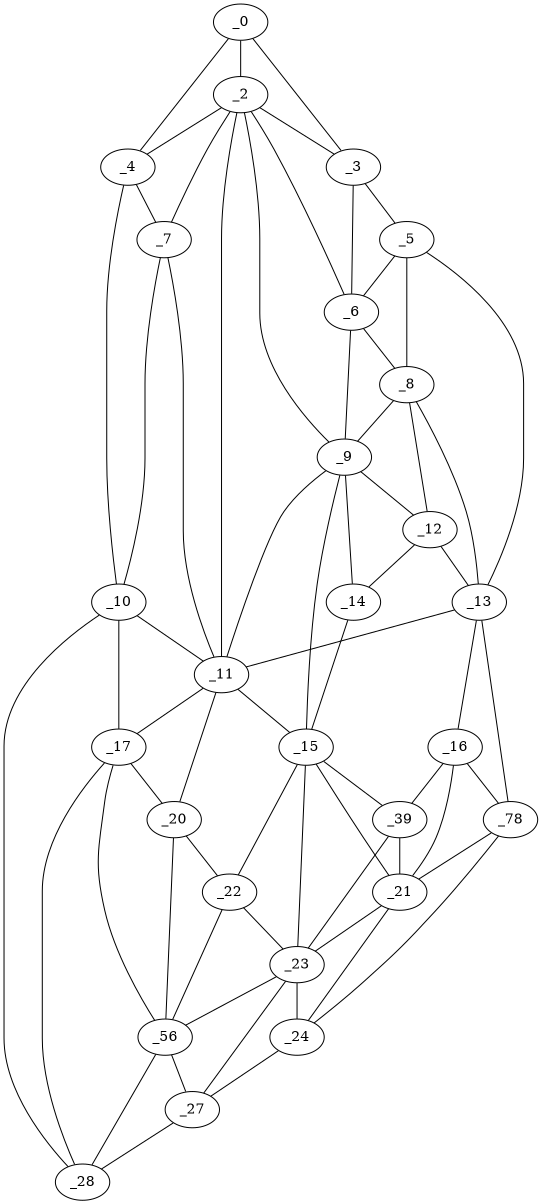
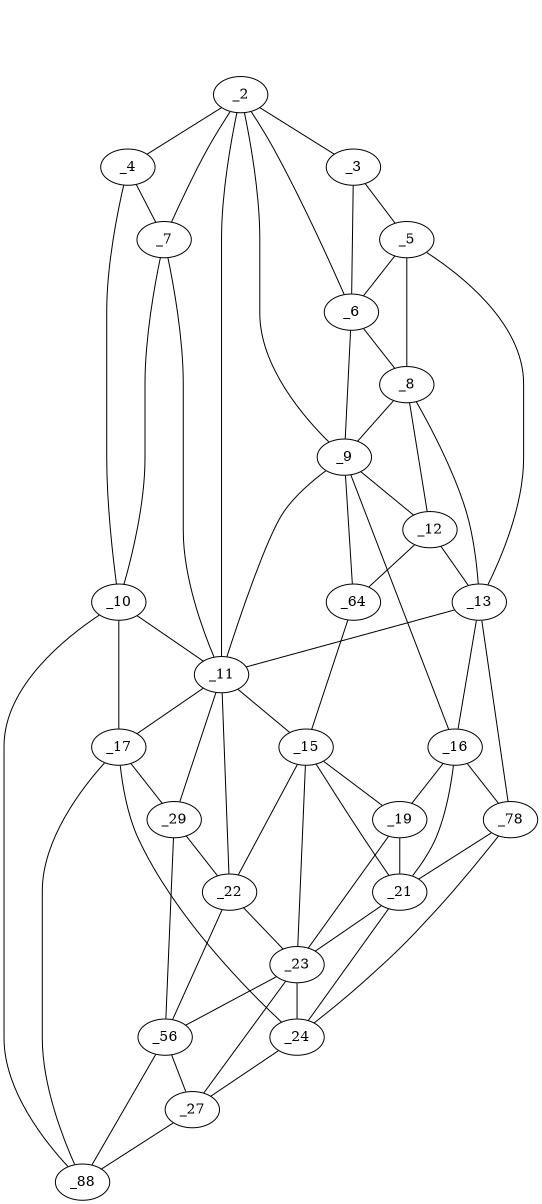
(241, 22) -> none
(315, 601) -> (400, 602)
(353, 602) -> (353, 602)
none -> (226, 783)
(174, 820) -> (174, 820)
(400, 820) -> (400, 820)
(102, 898) -> (179, 906)
(83, 1182) -> (83, 1182)
